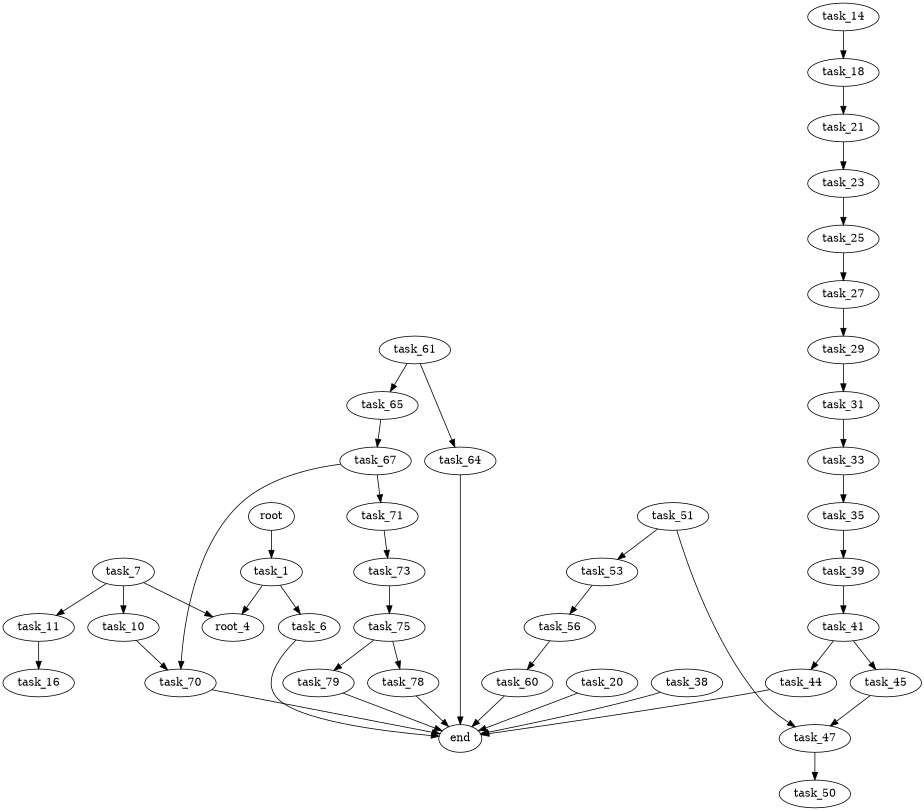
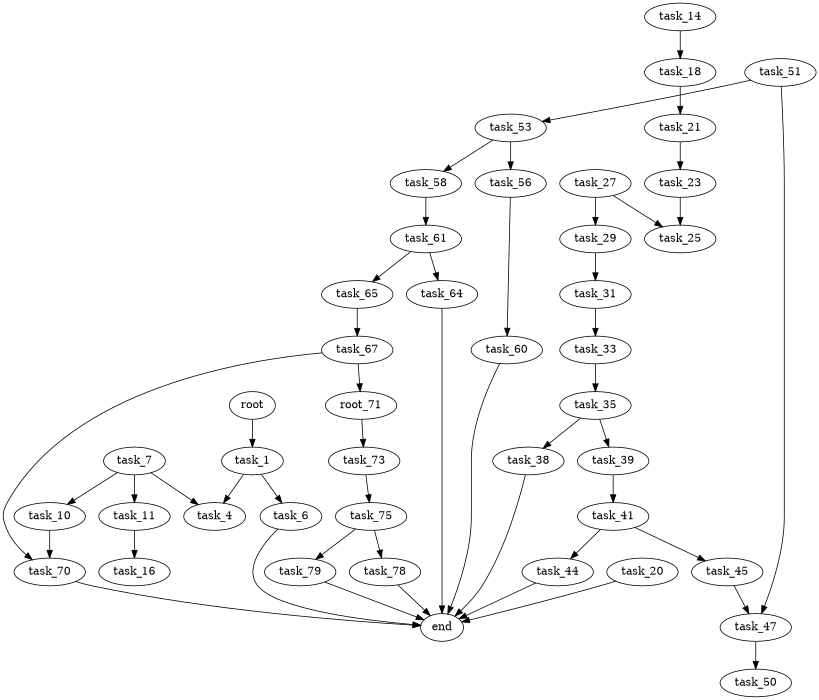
none -> (426, 183)
(843, 263) -> (634, 209)
none -> (565, 431)
(382, 516) -> (361, 405)
(233, 627) -> (215, 516)
